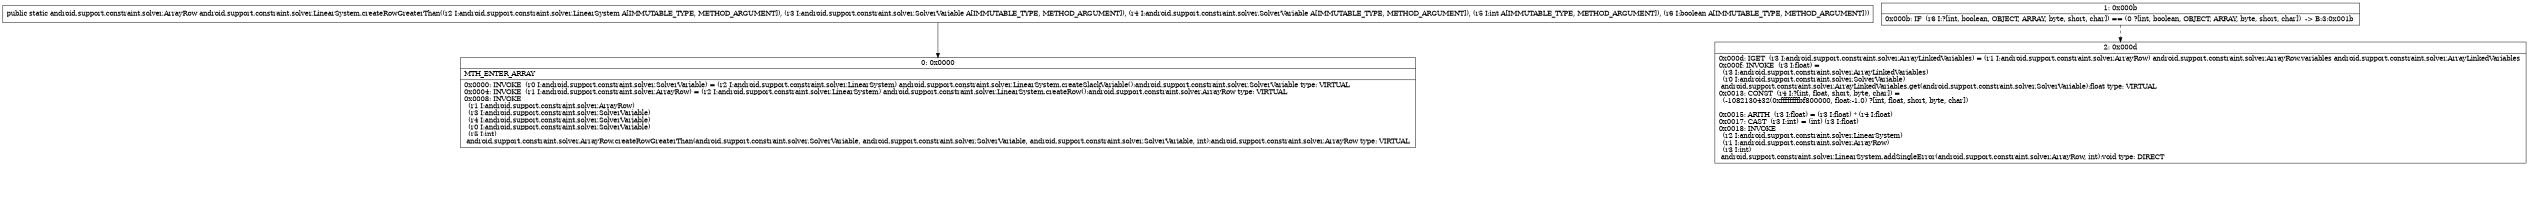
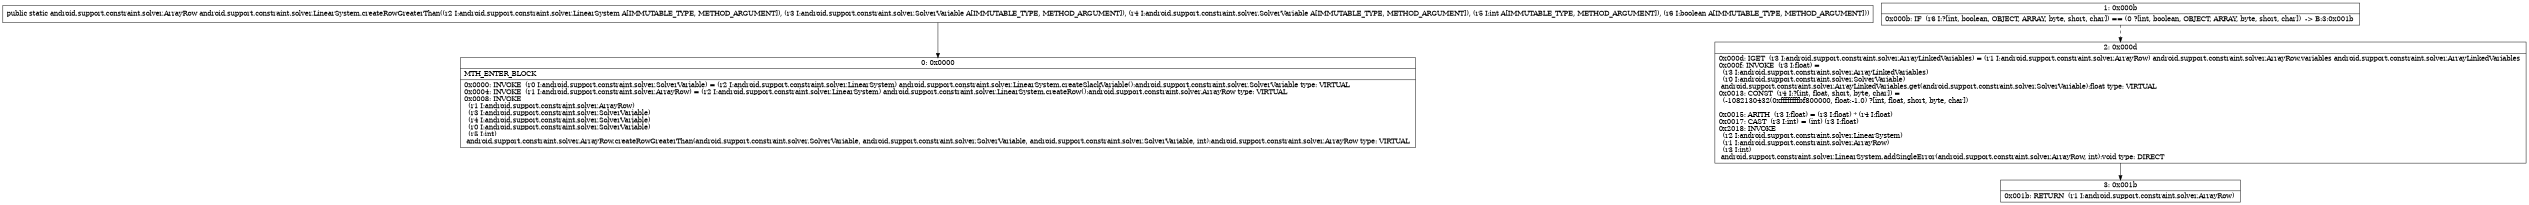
(499, 74) -> (500, 74)
(1749, 129) -> (1749, 129)
none -> (2120, 191)
